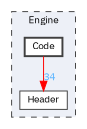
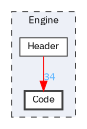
(44, 69) -> (44, 69)
